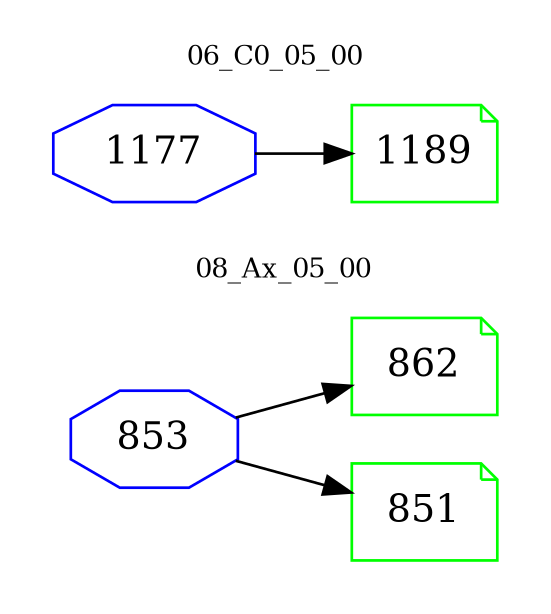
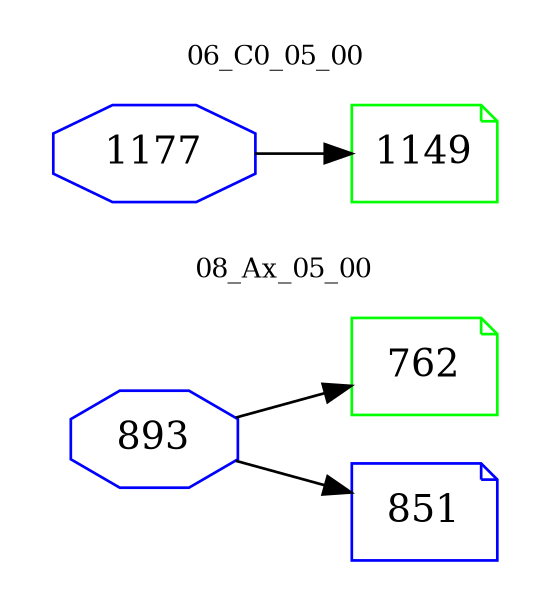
(425, 154) -> (425, 154)
(425, 366) -> (425, 366)
(154, 439) -> (154, 439)
(425, 512) -> (425, 512)
